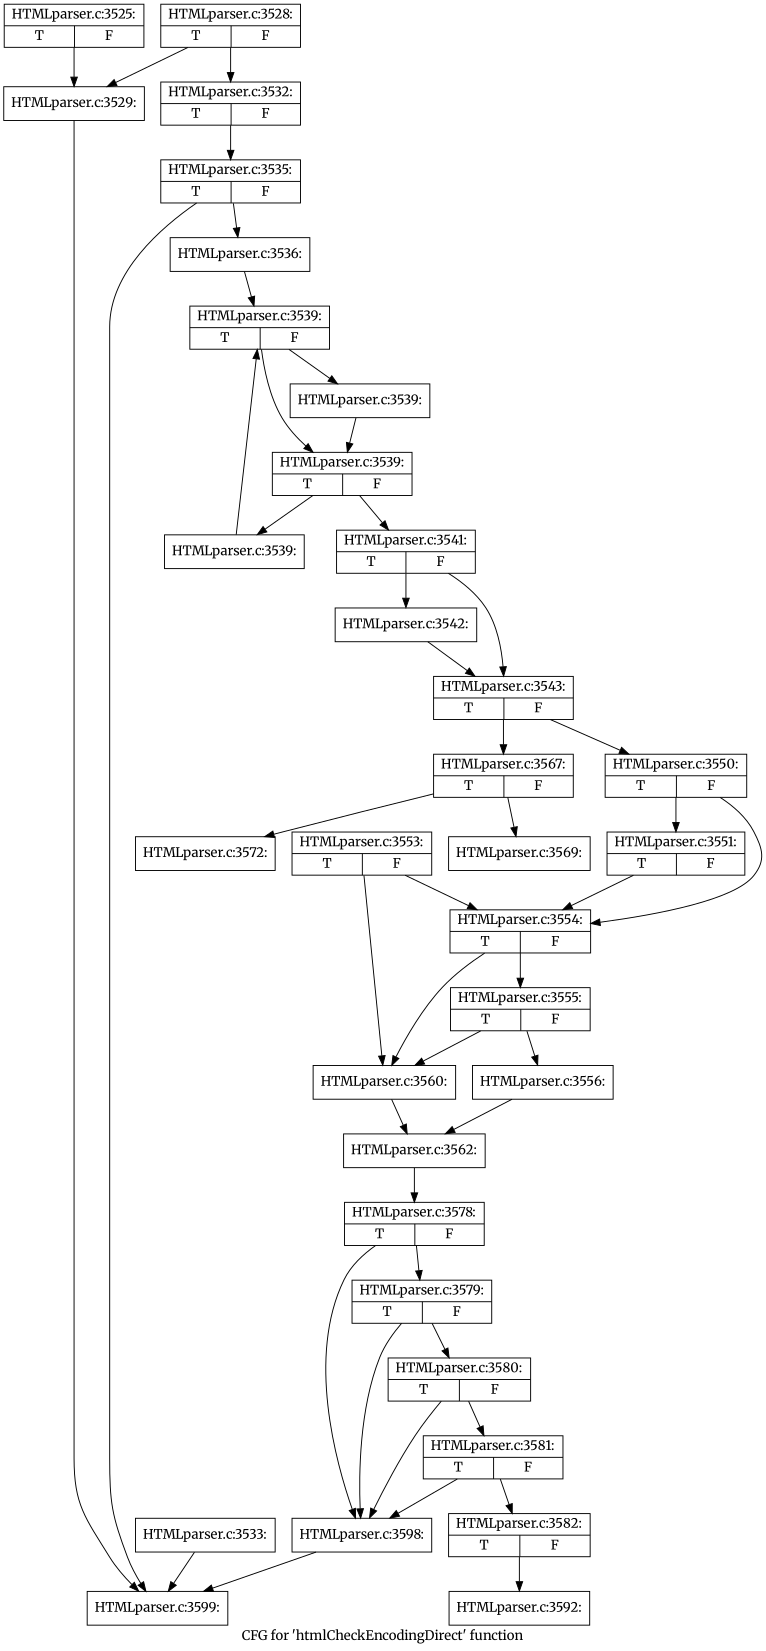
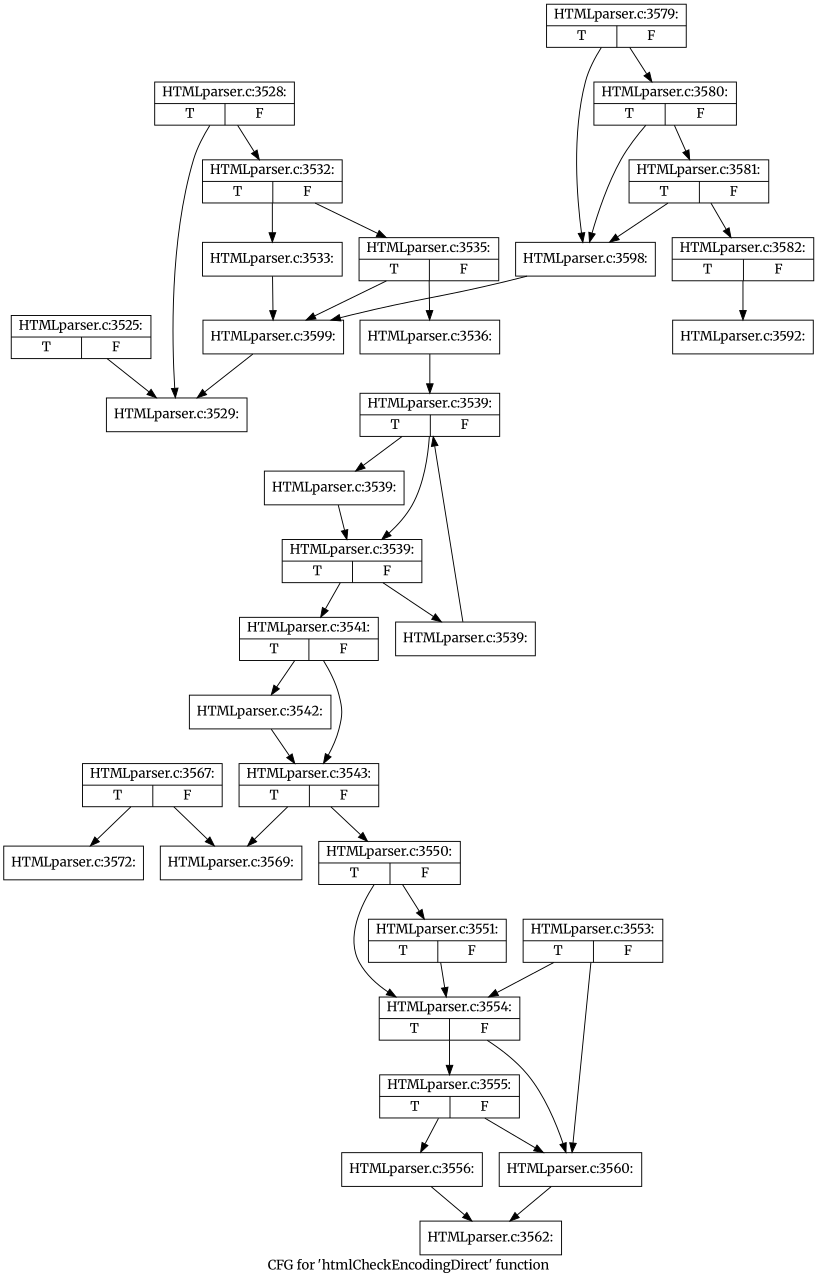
none -> (272, 218)
(503, 732) -> (271, 823)
(74, 861) -> (229, 373)
(414, 1224) -> none
